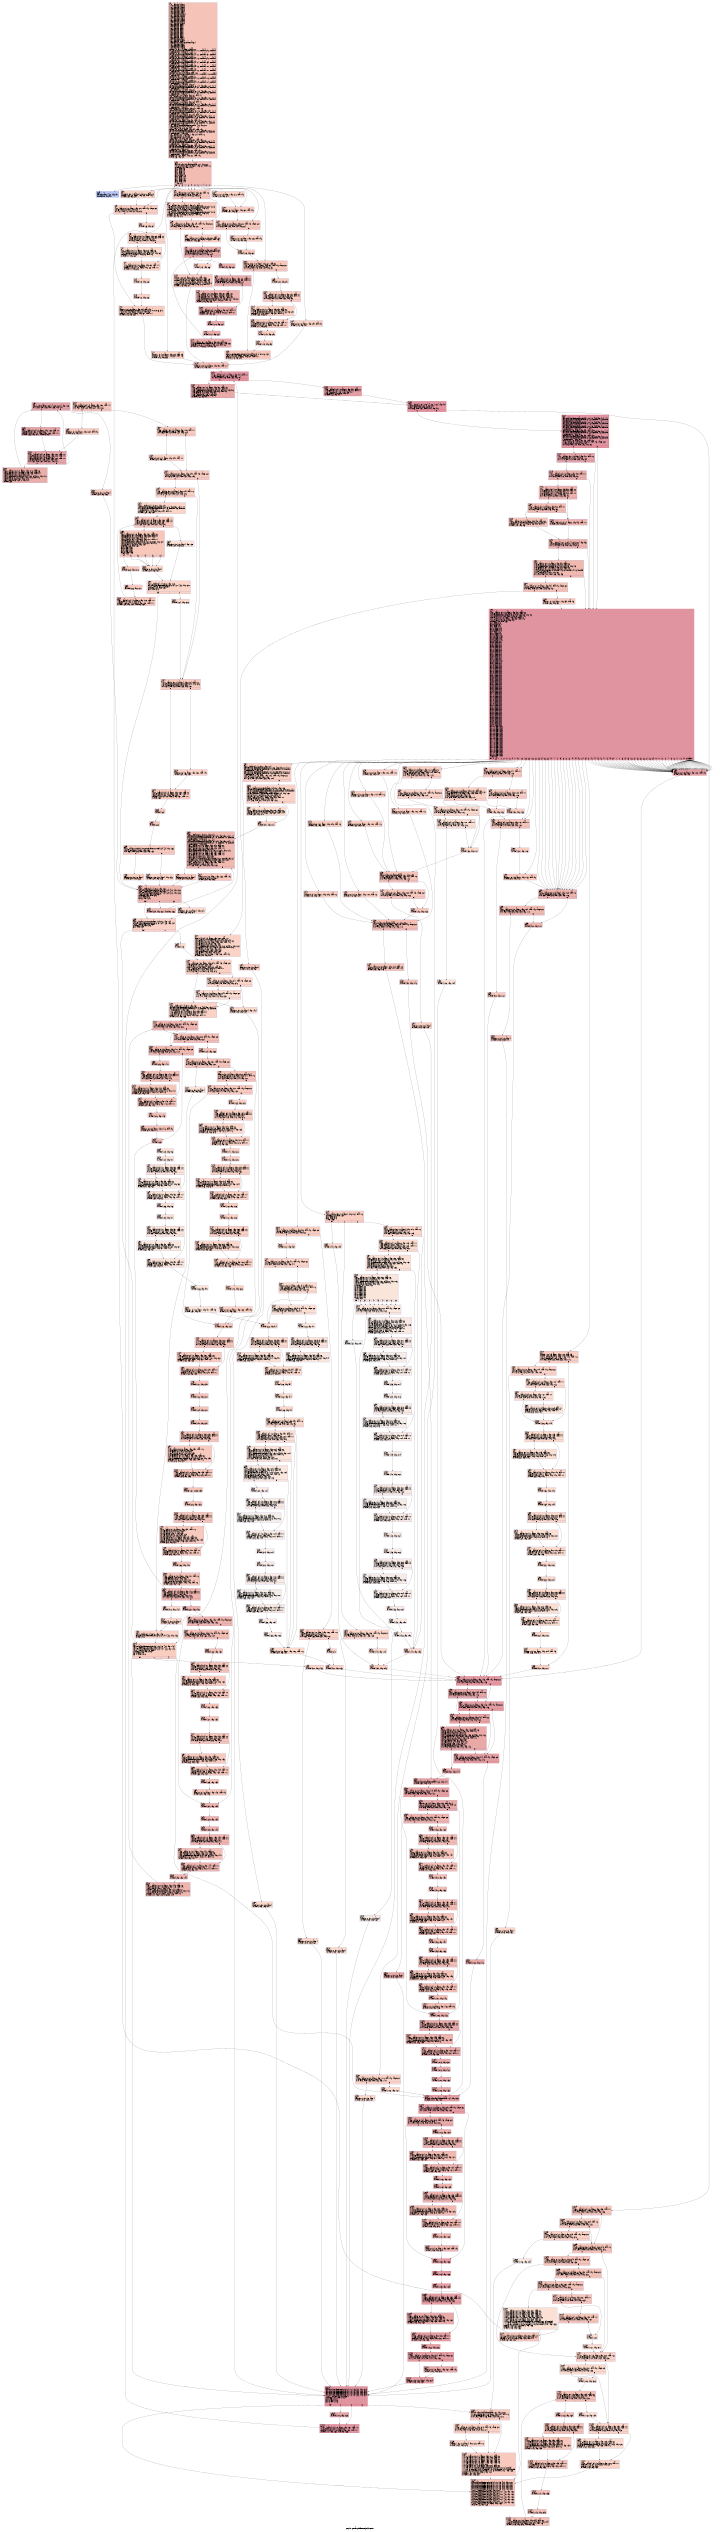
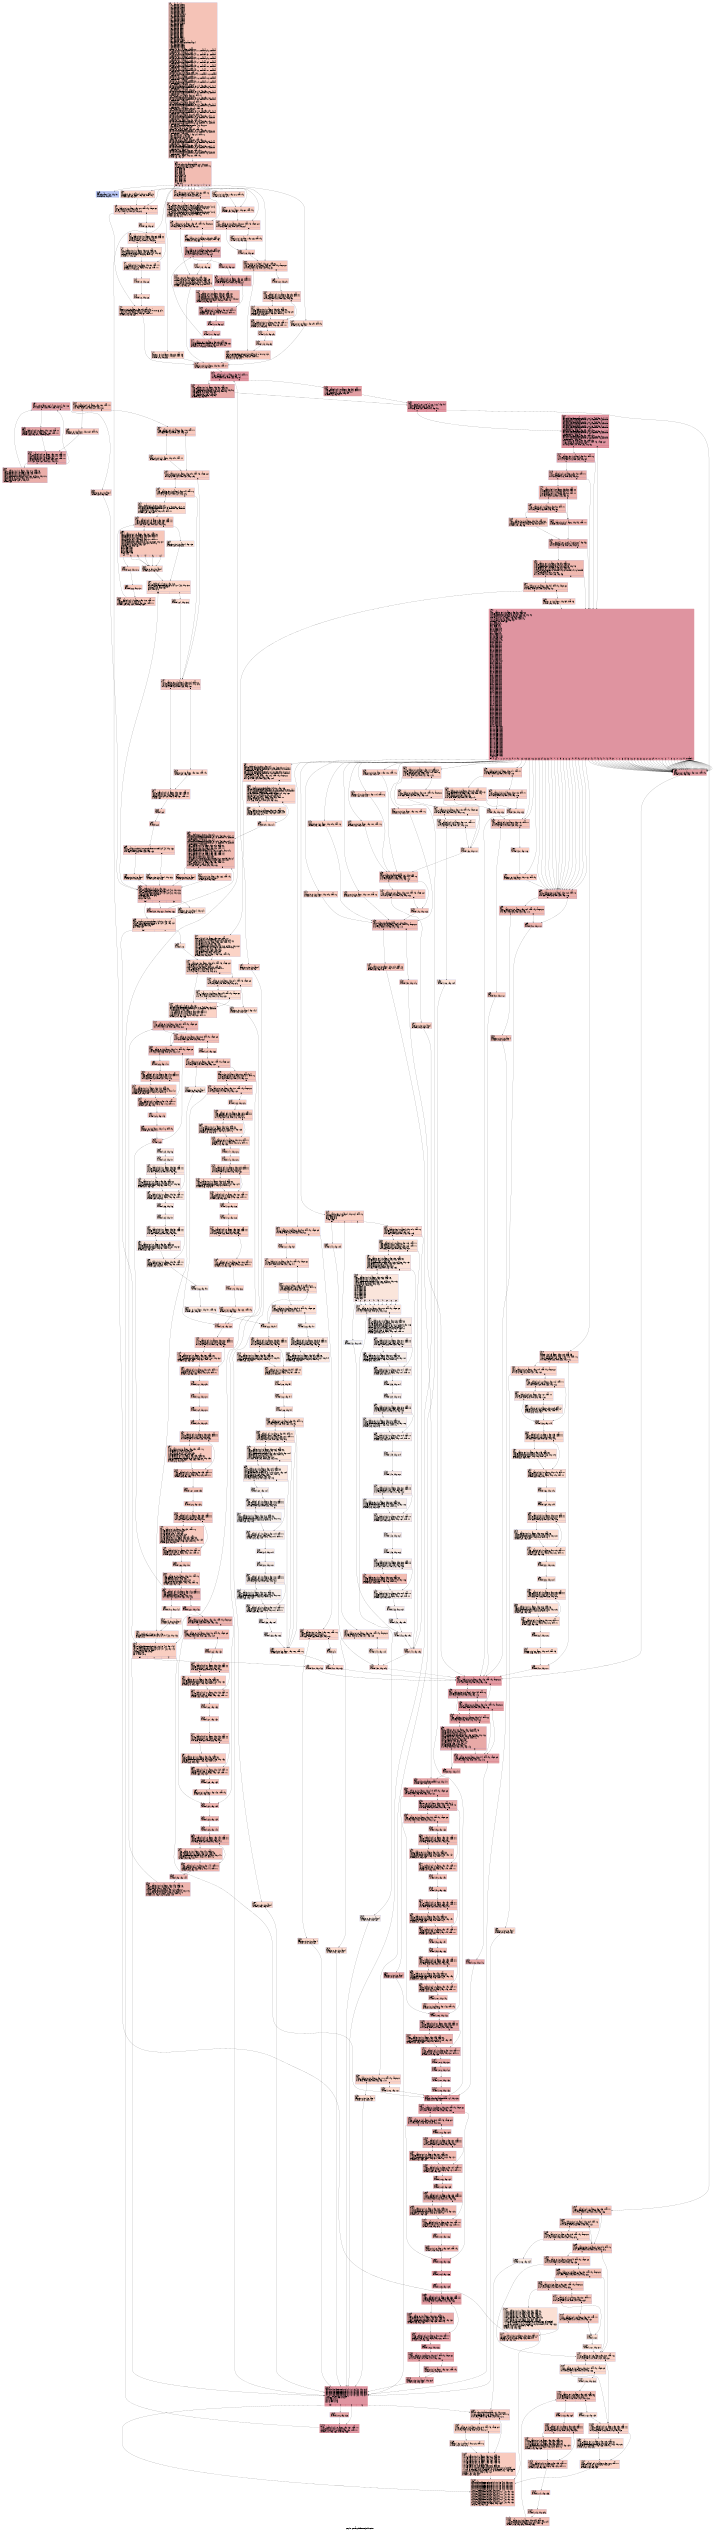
(217, 1246) -> none
(385, 1579) -> (385, 1579)
